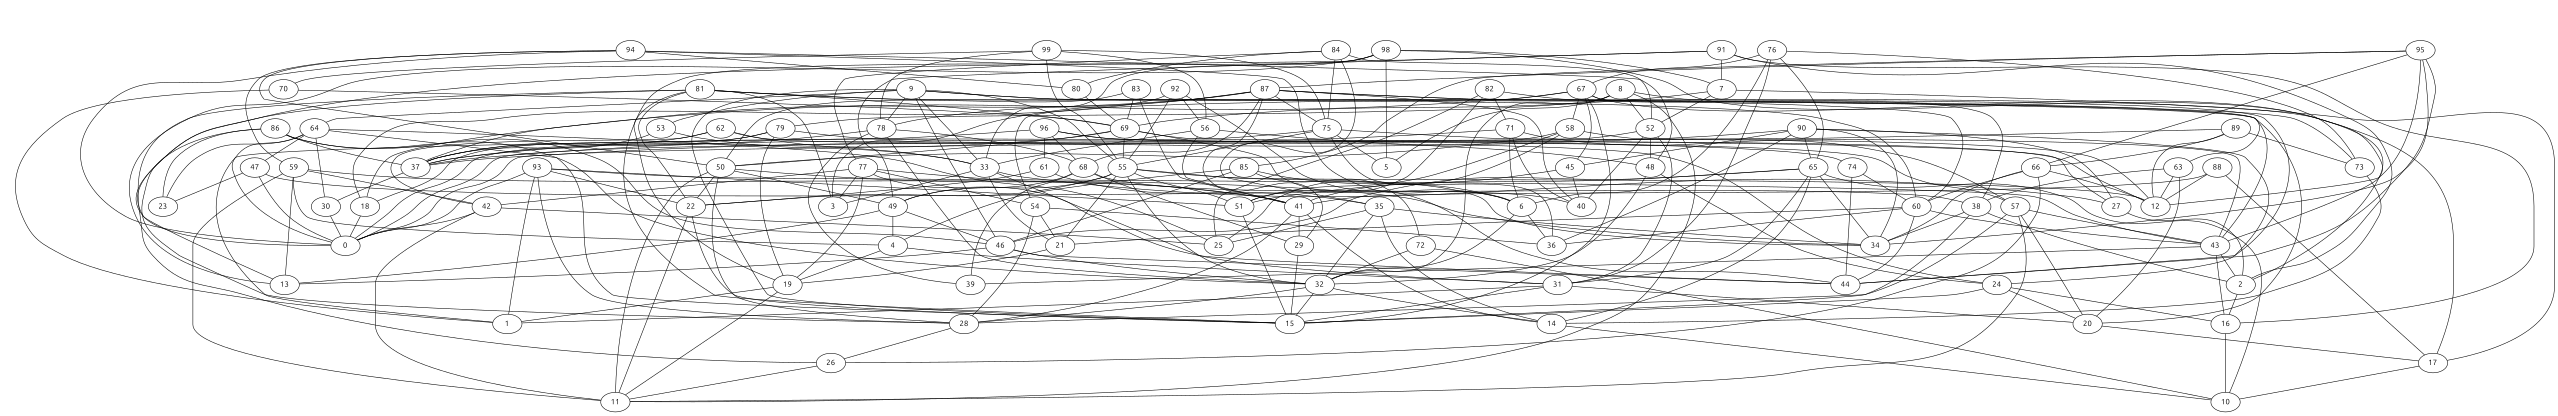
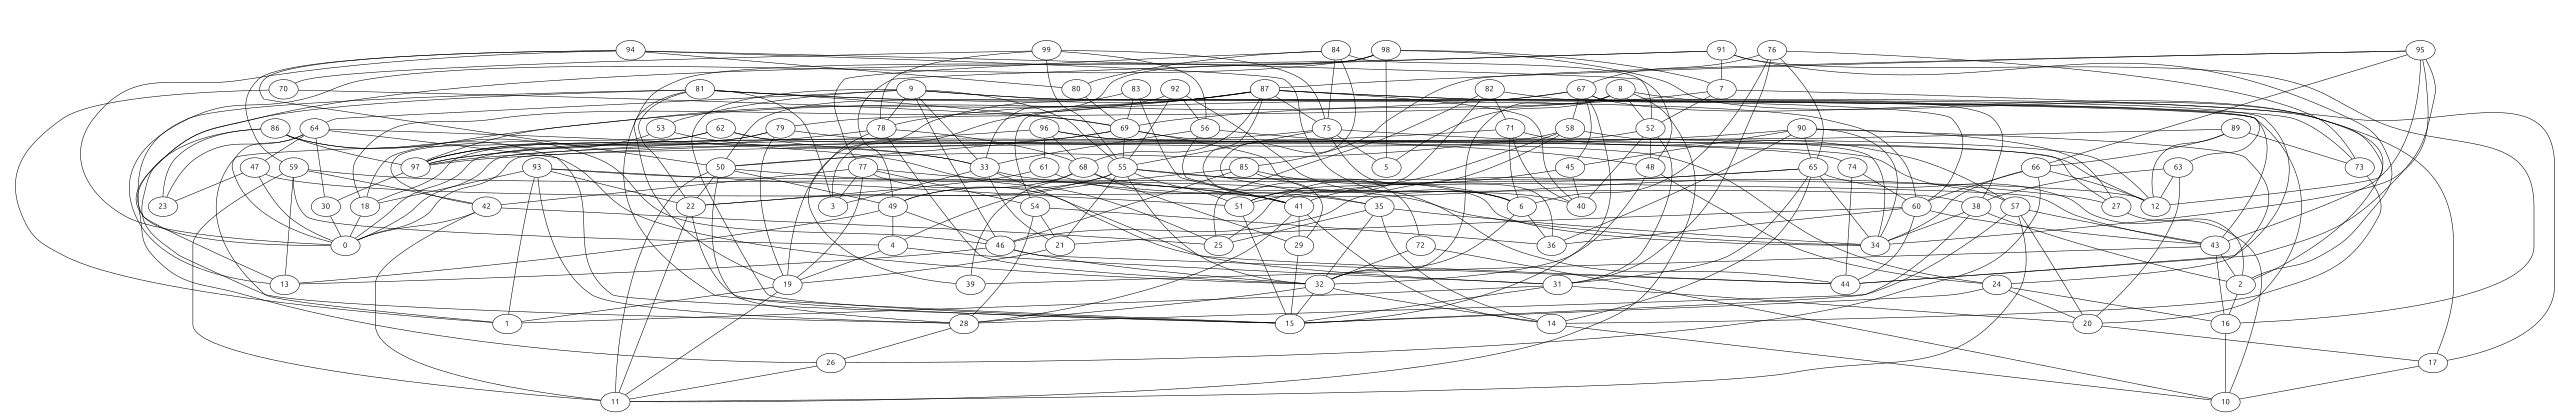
none -> (932, 121)
(1952, 140) -> (1844, 149)
(416, 168) -> (416, 168)
(2217, 168) -> none
(445, 216) -> (451, 187)
